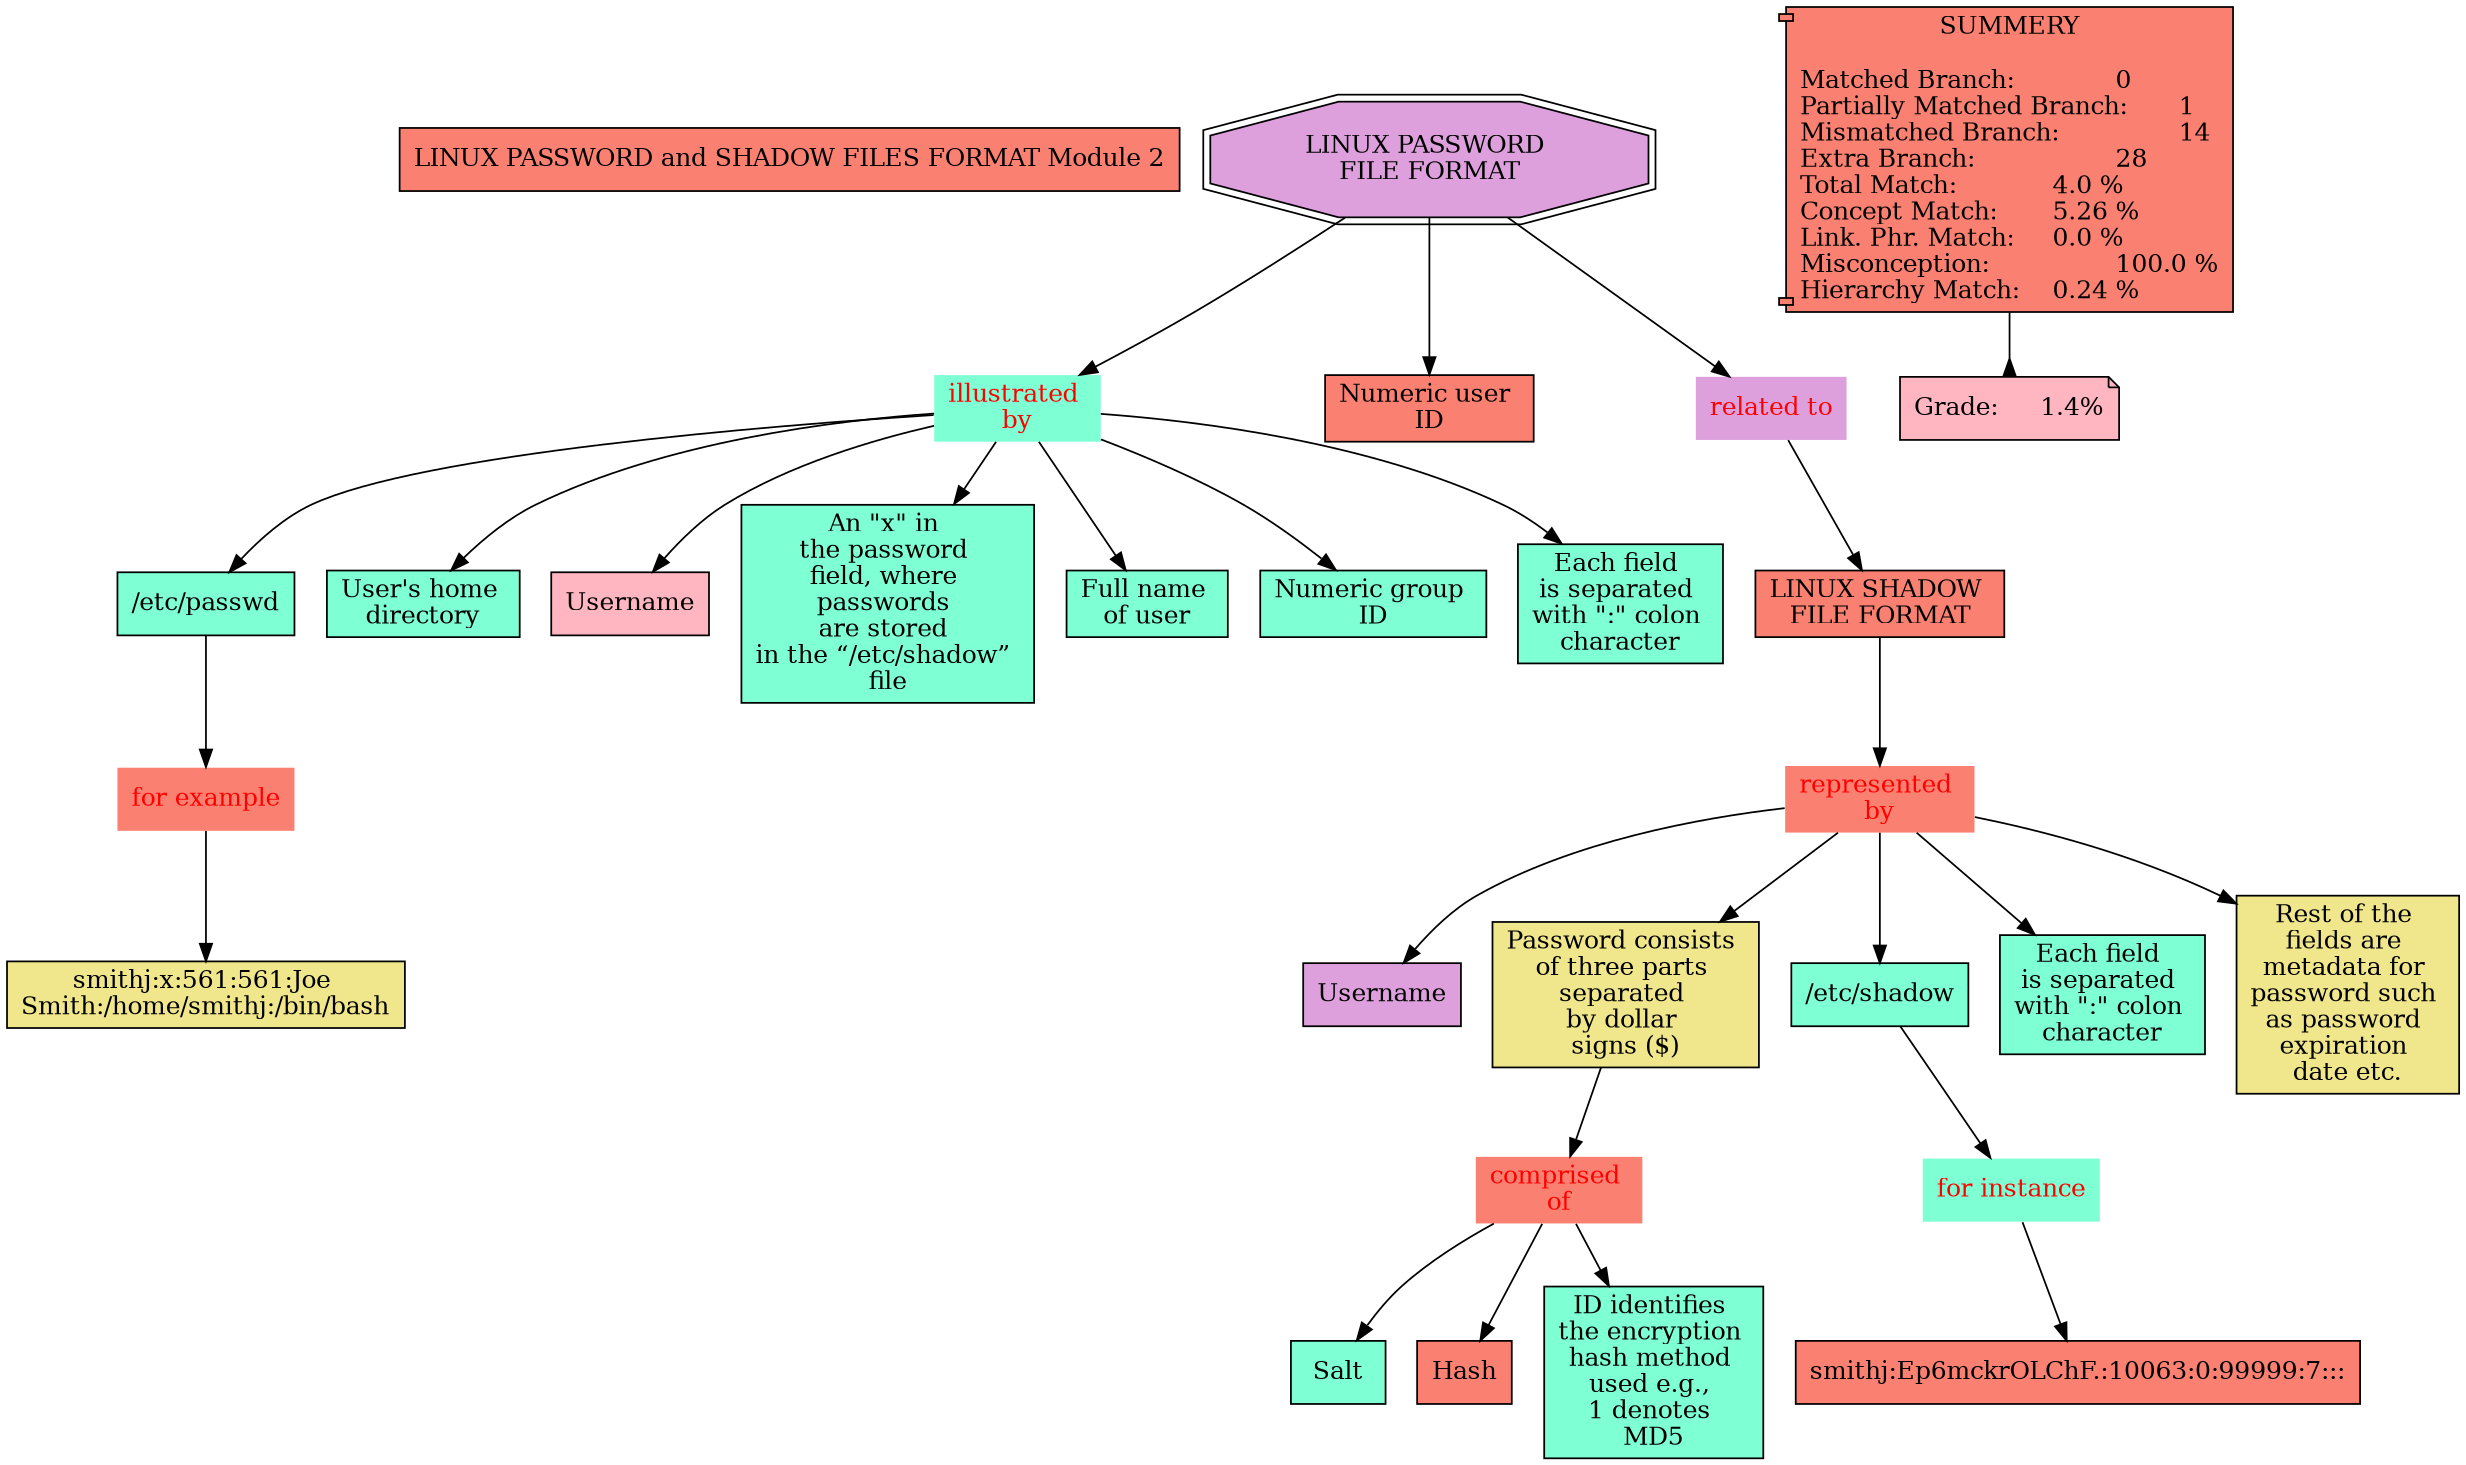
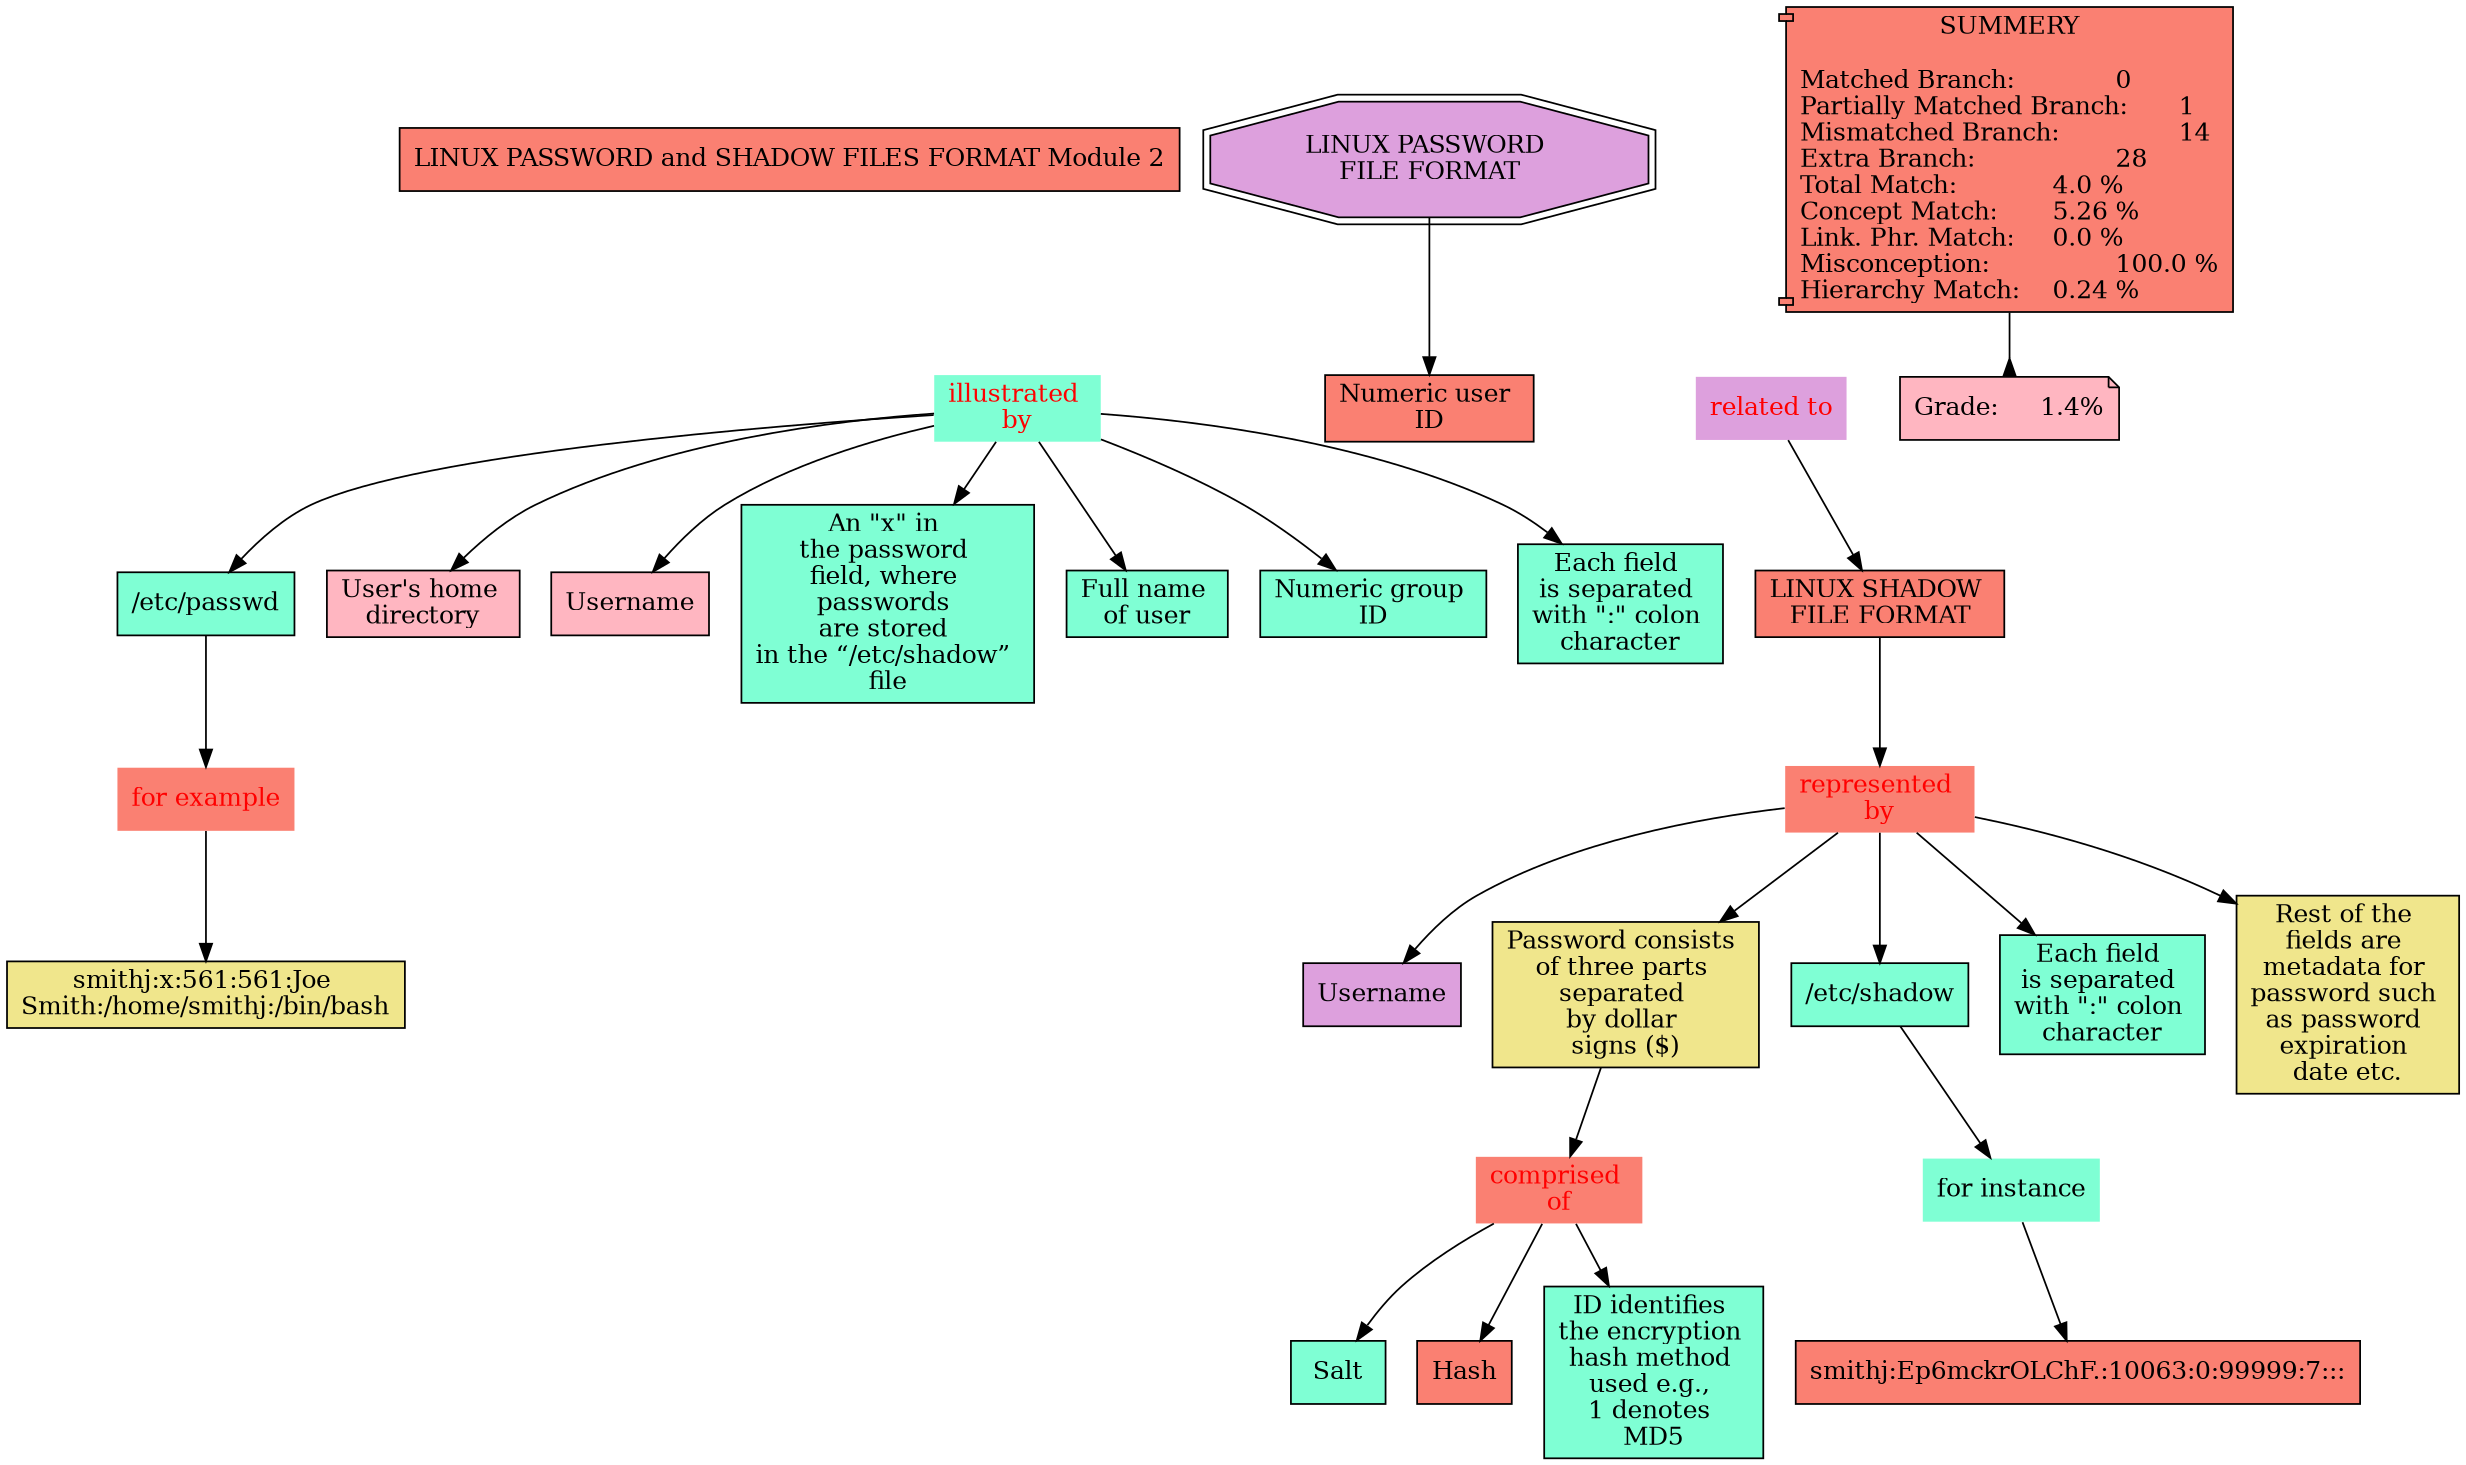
(1611, 292) -> none
(1222, 295) -> none
(423, 604) -> (423, 604)
(2011, 1190) -> (2011, 1190)
